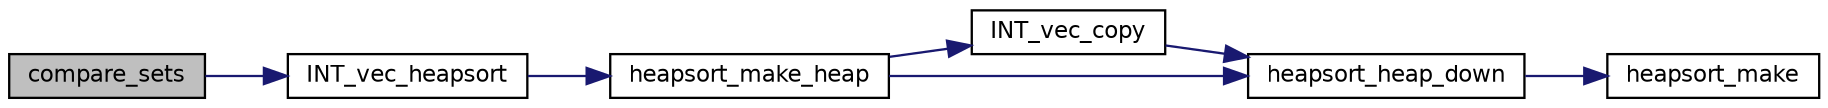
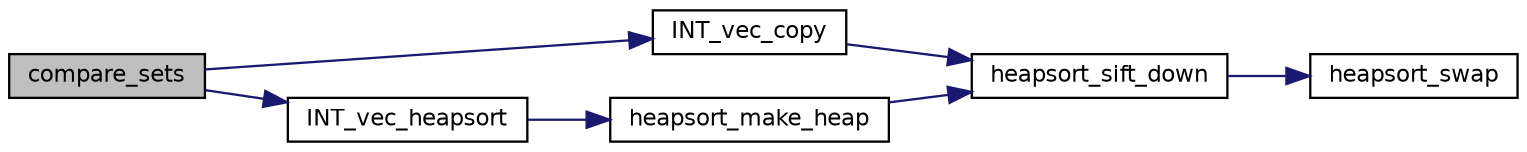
(919, 53) -> (417, 55)
(1386, 76) -> (1100, 76)
(1713, 76) -> (1414, 76)
